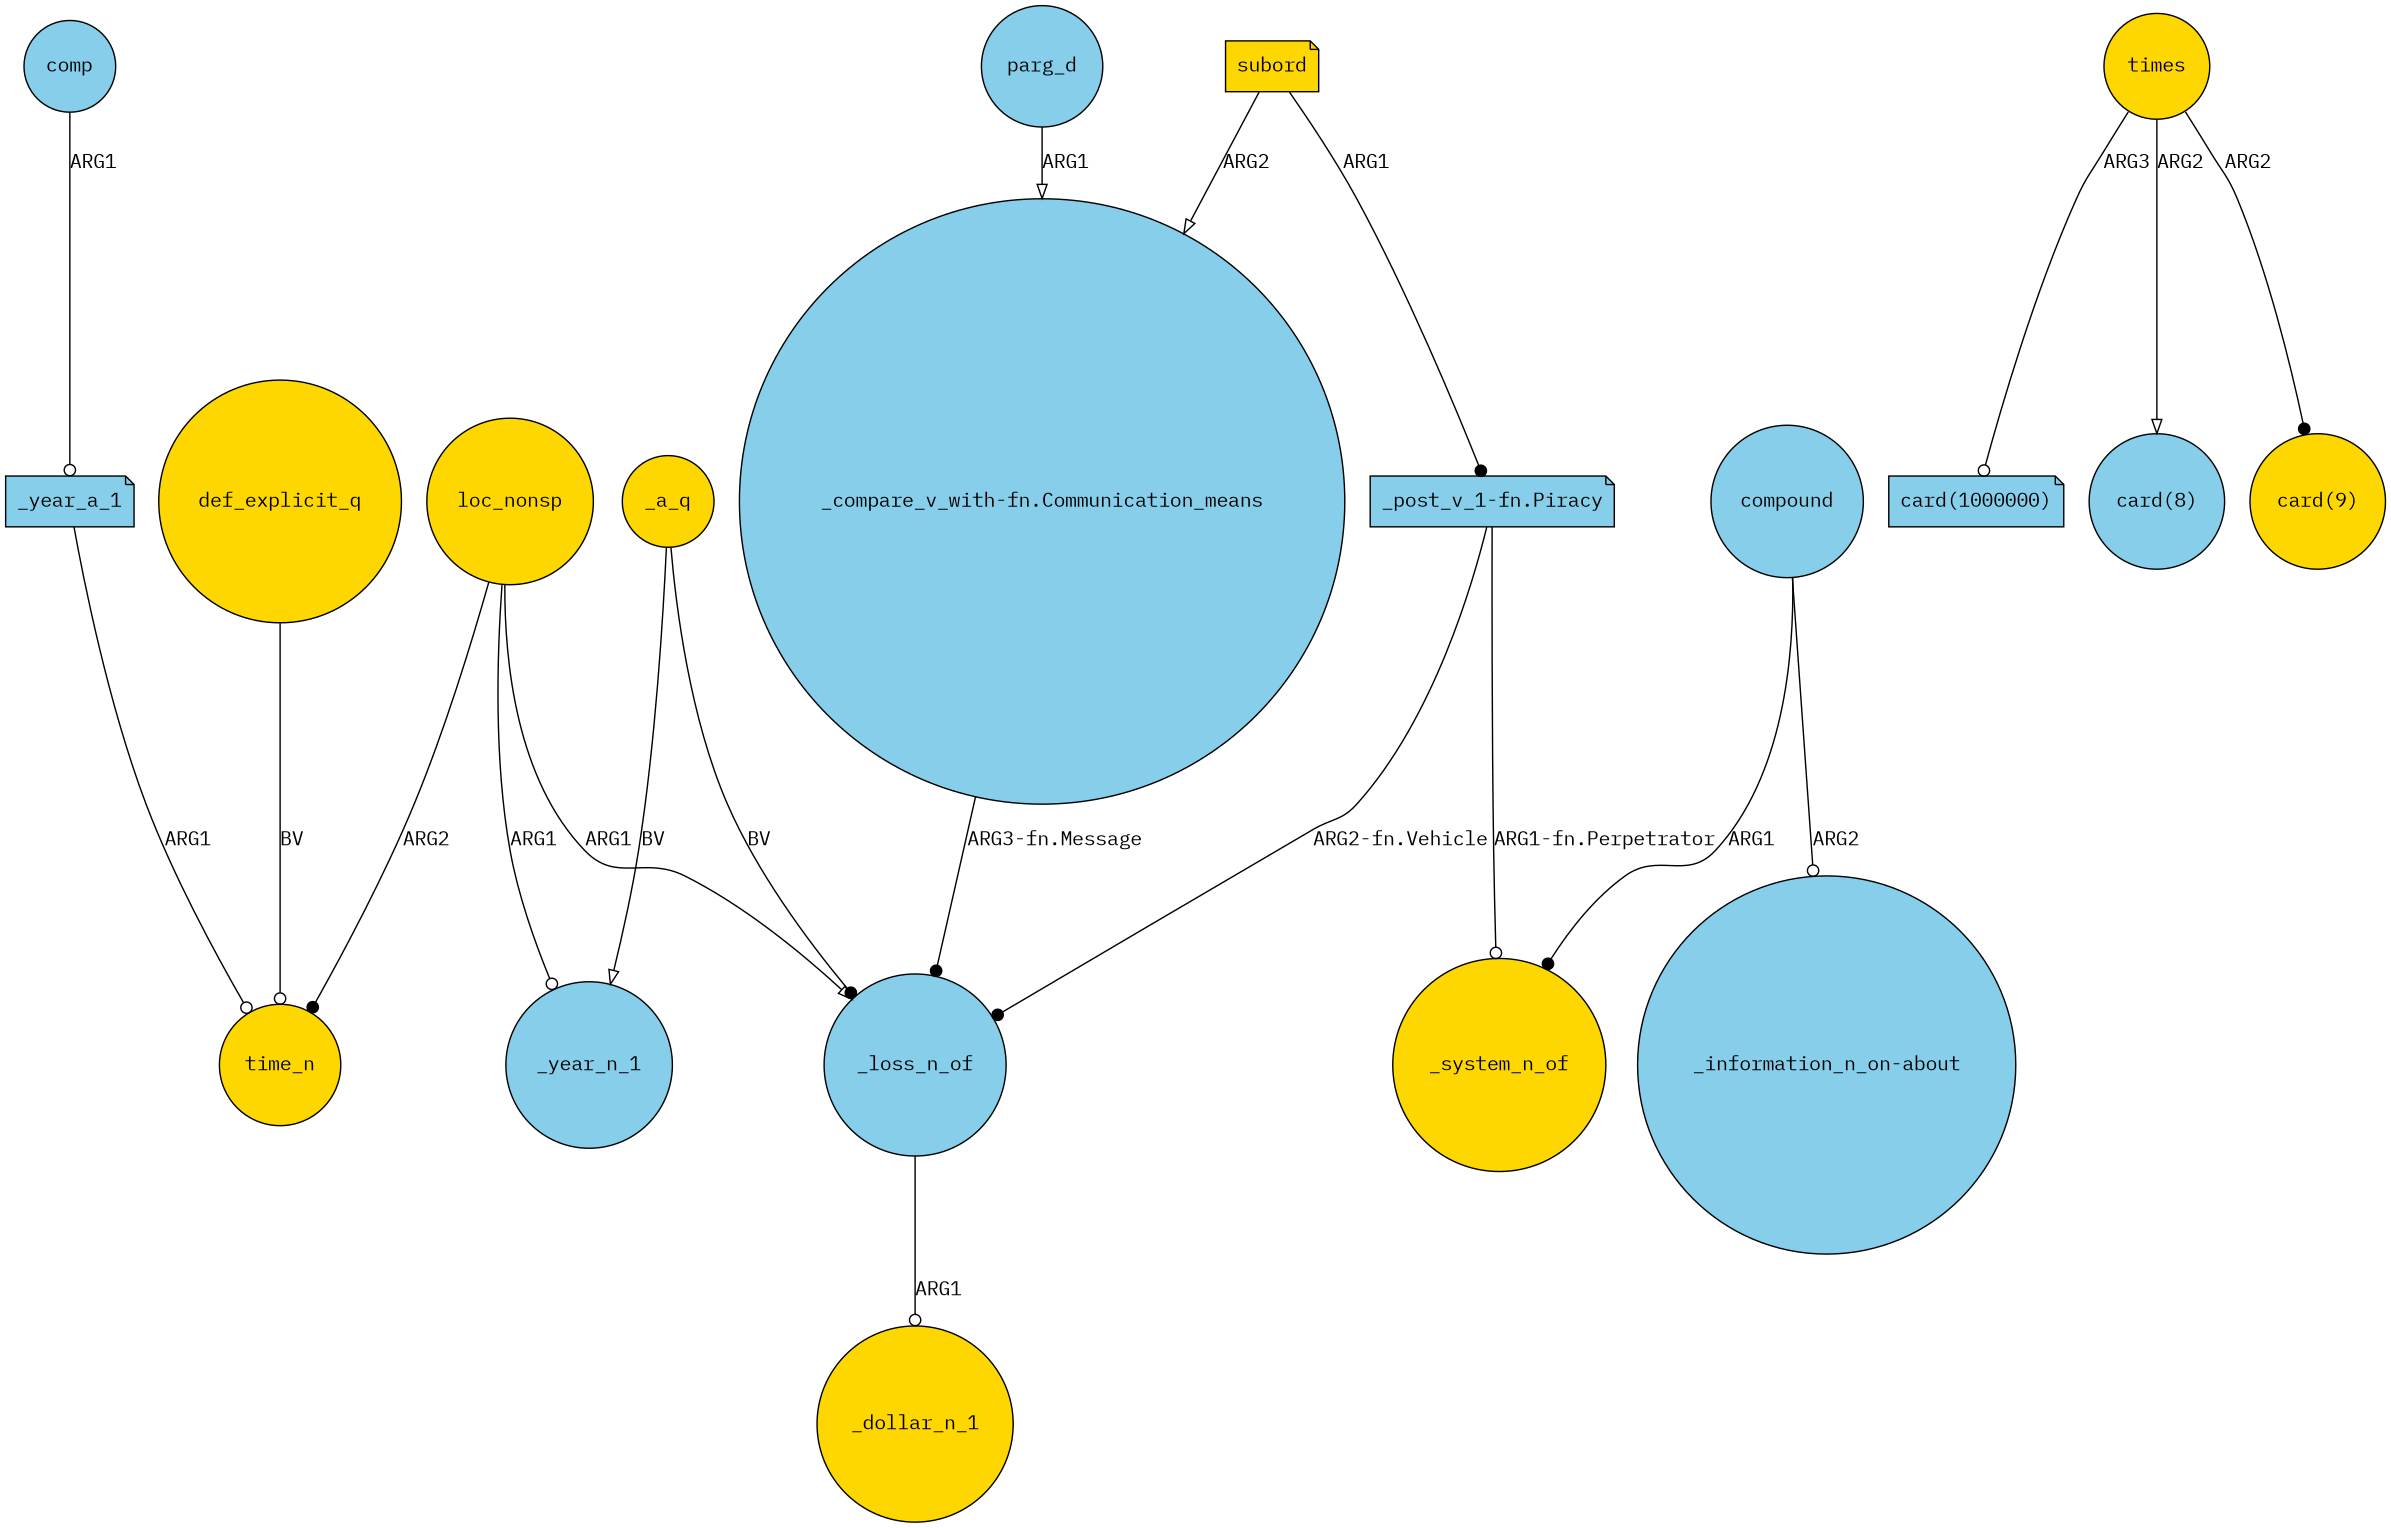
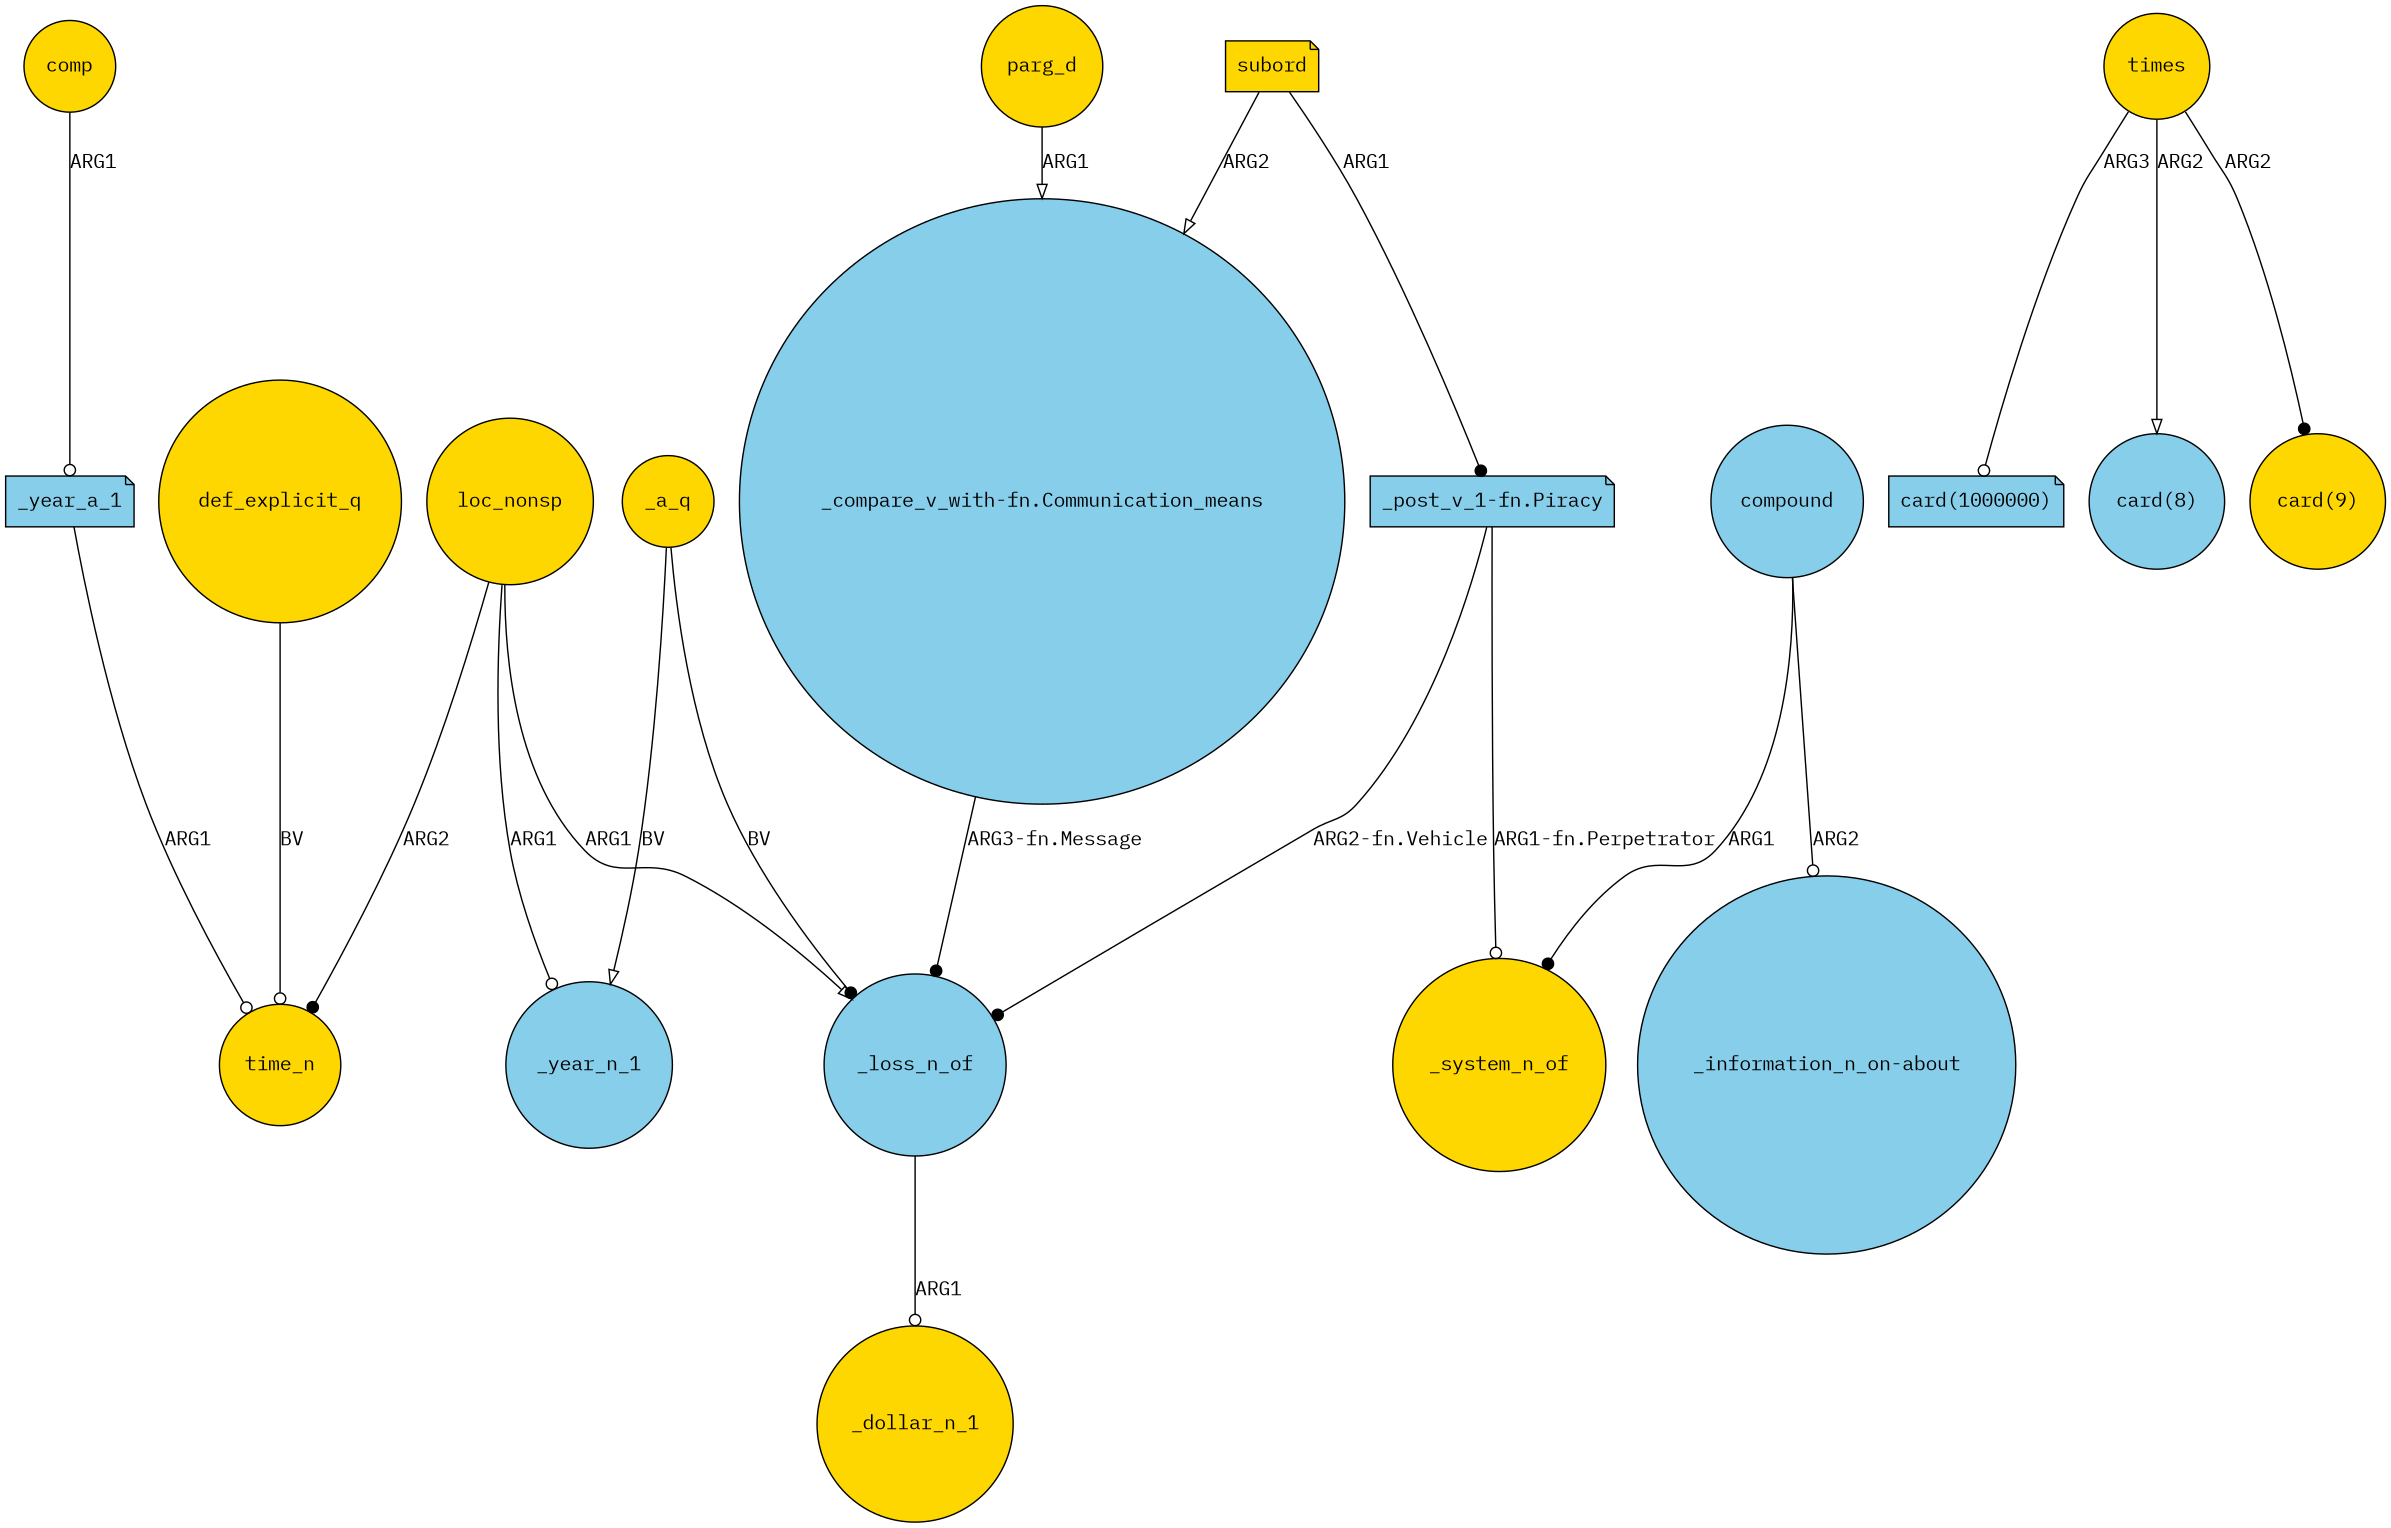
(70, 66) -> (70, 66)
(1042, 66) -> (1042, 66)
